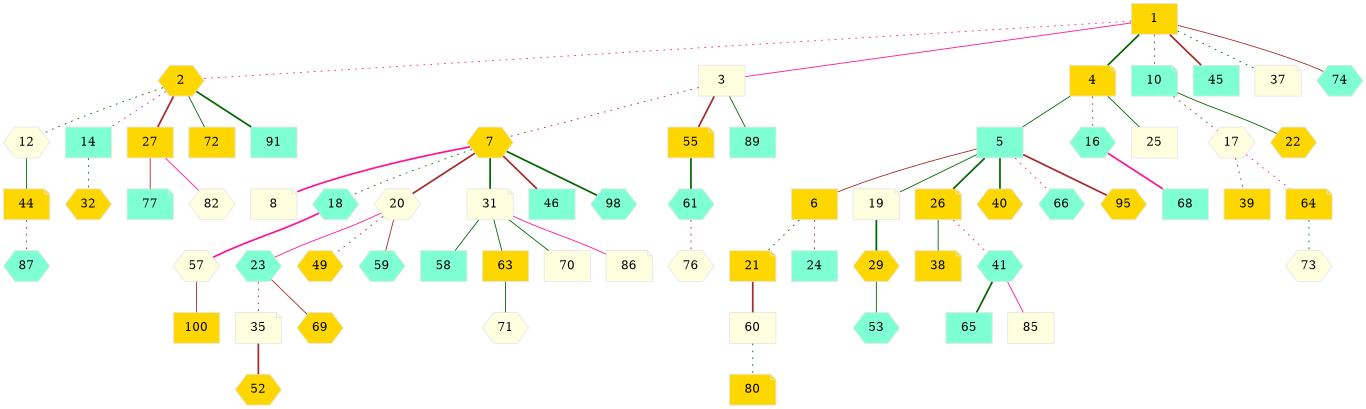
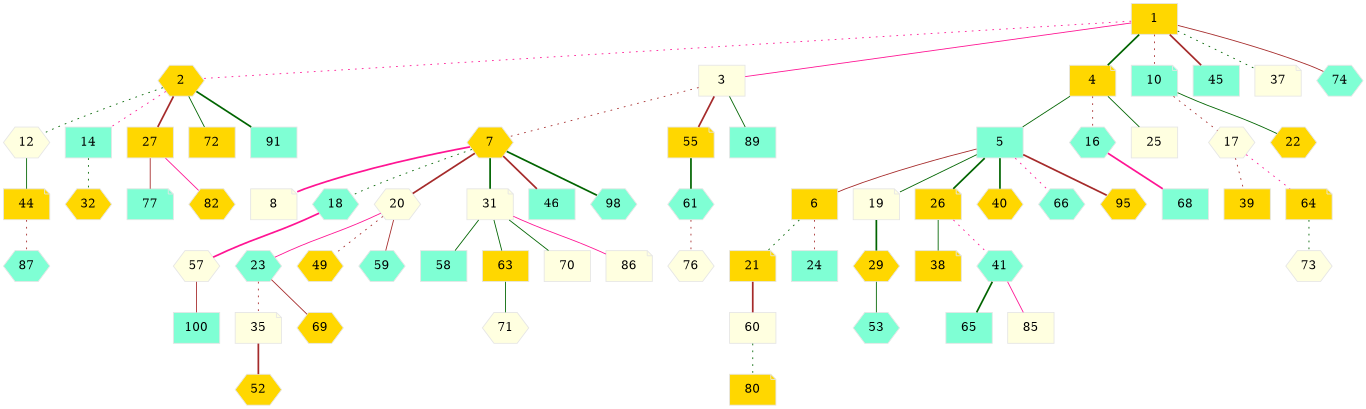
(212, 204) -> (212, 204)
(197, 328) -> (197, 328)
